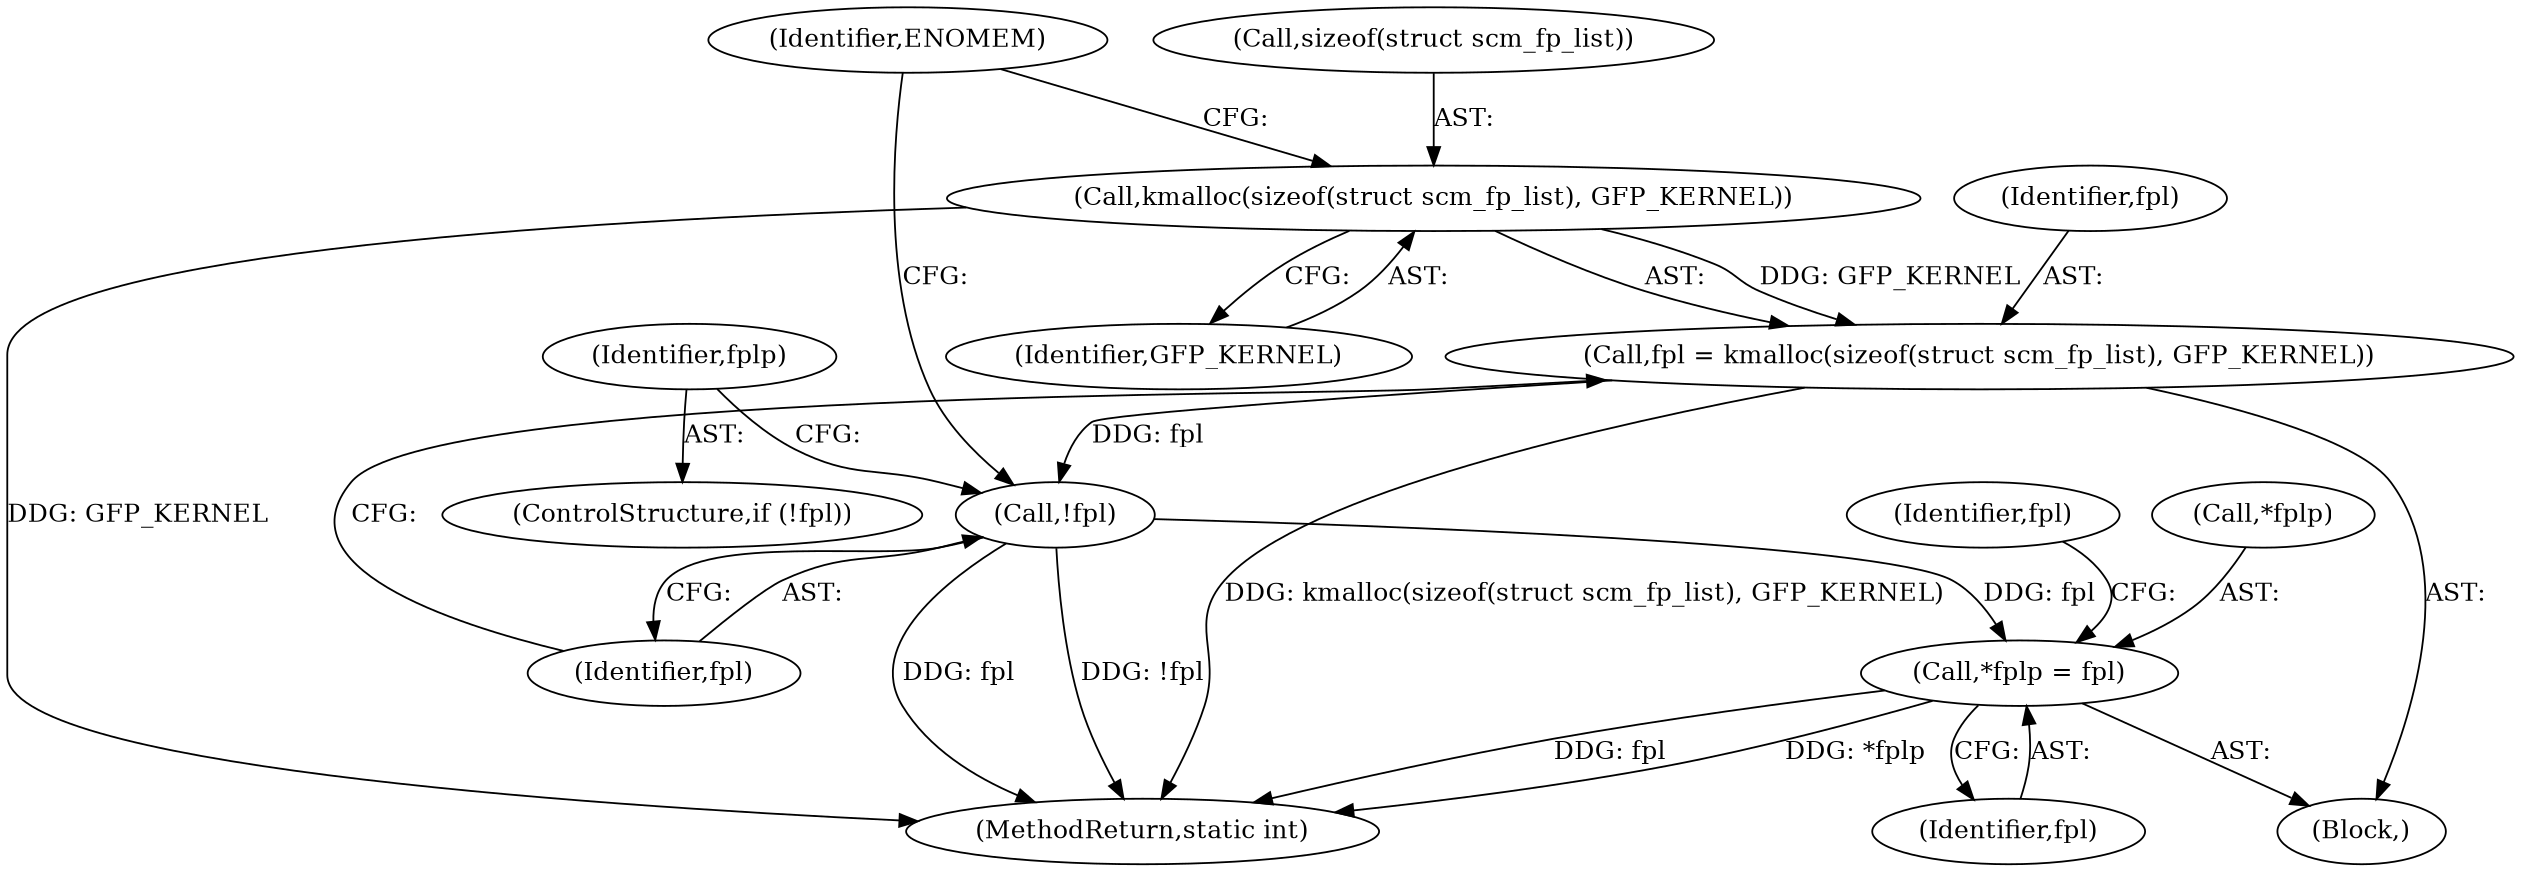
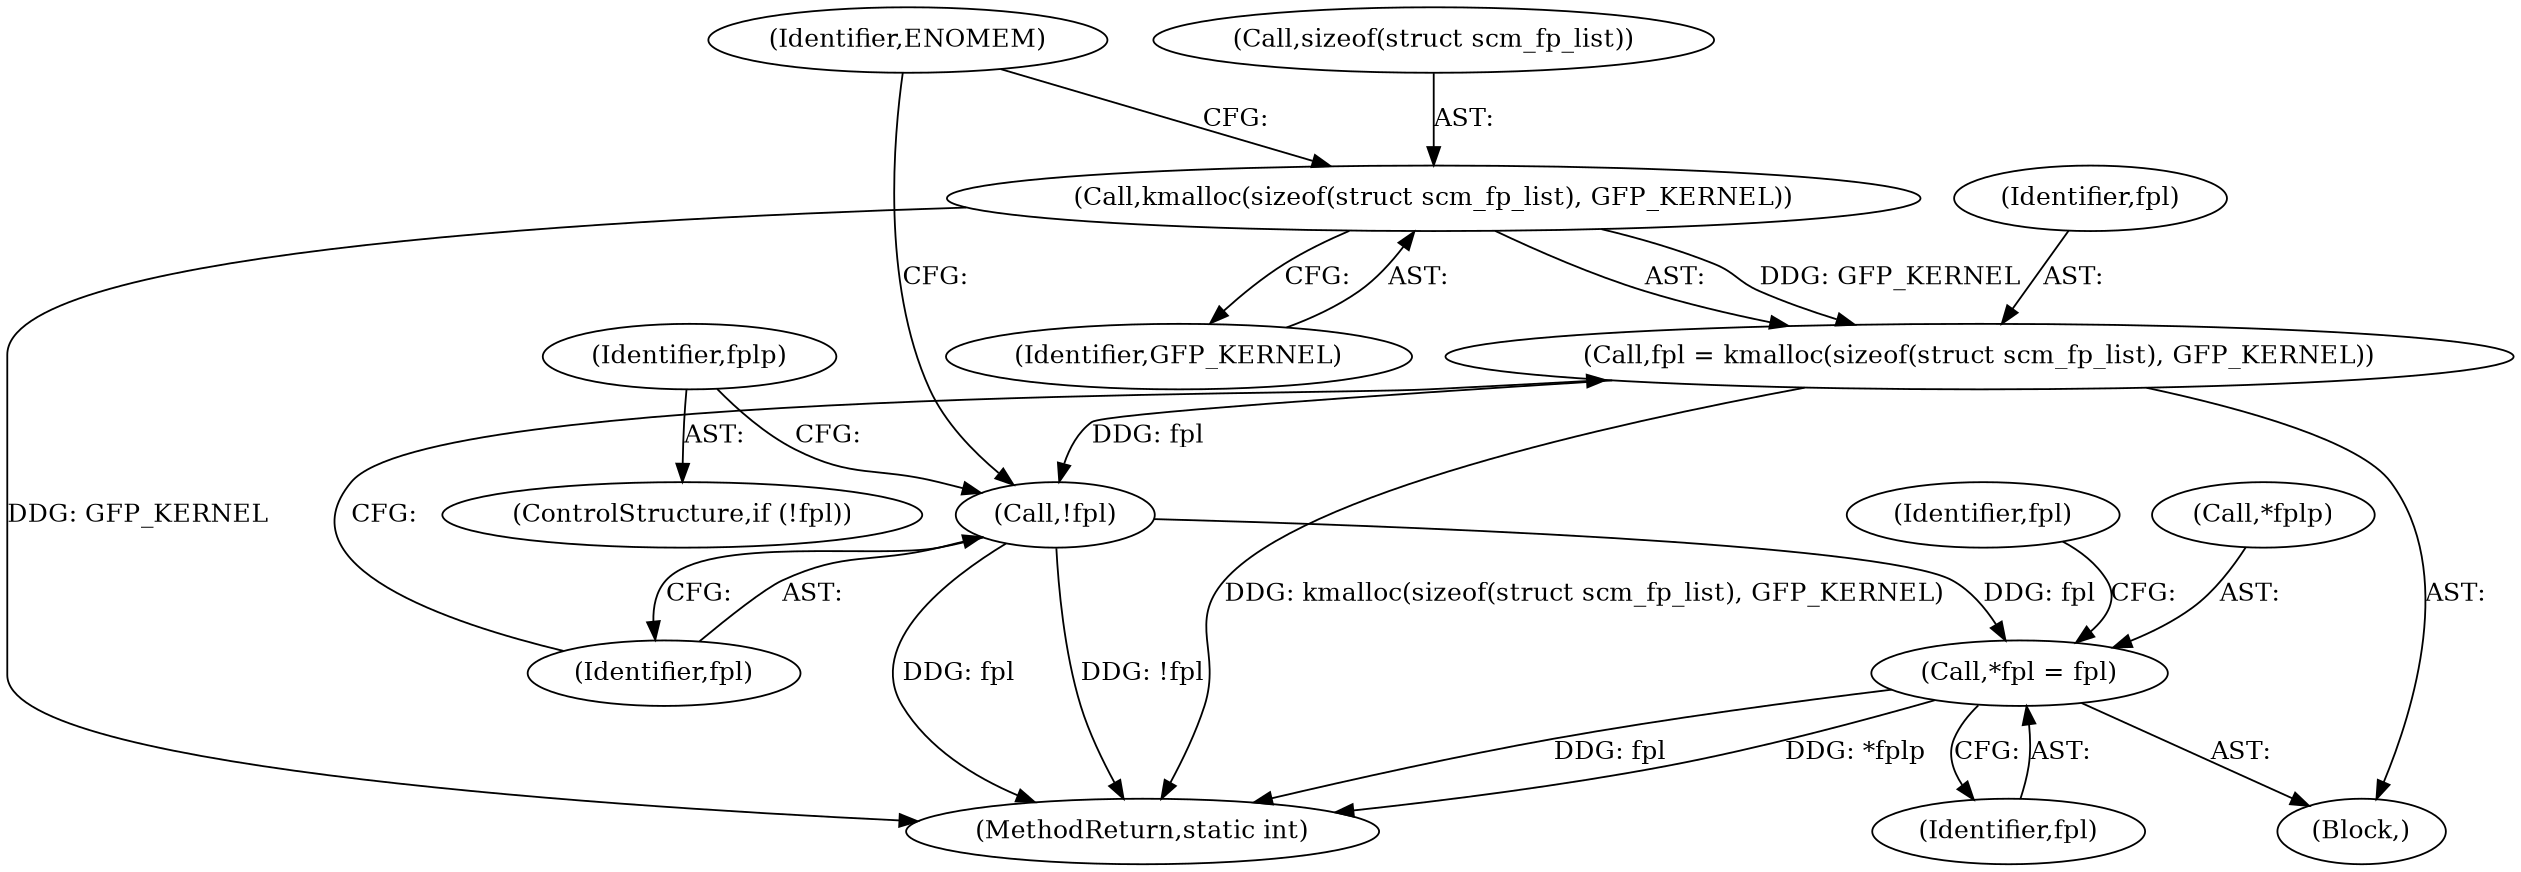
(2020, 673) -> (2020, 673)
